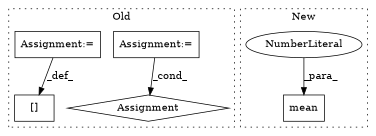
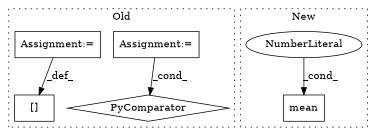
(321, 76) -> (321, 76)
(148, 108) -> (148, 108)
